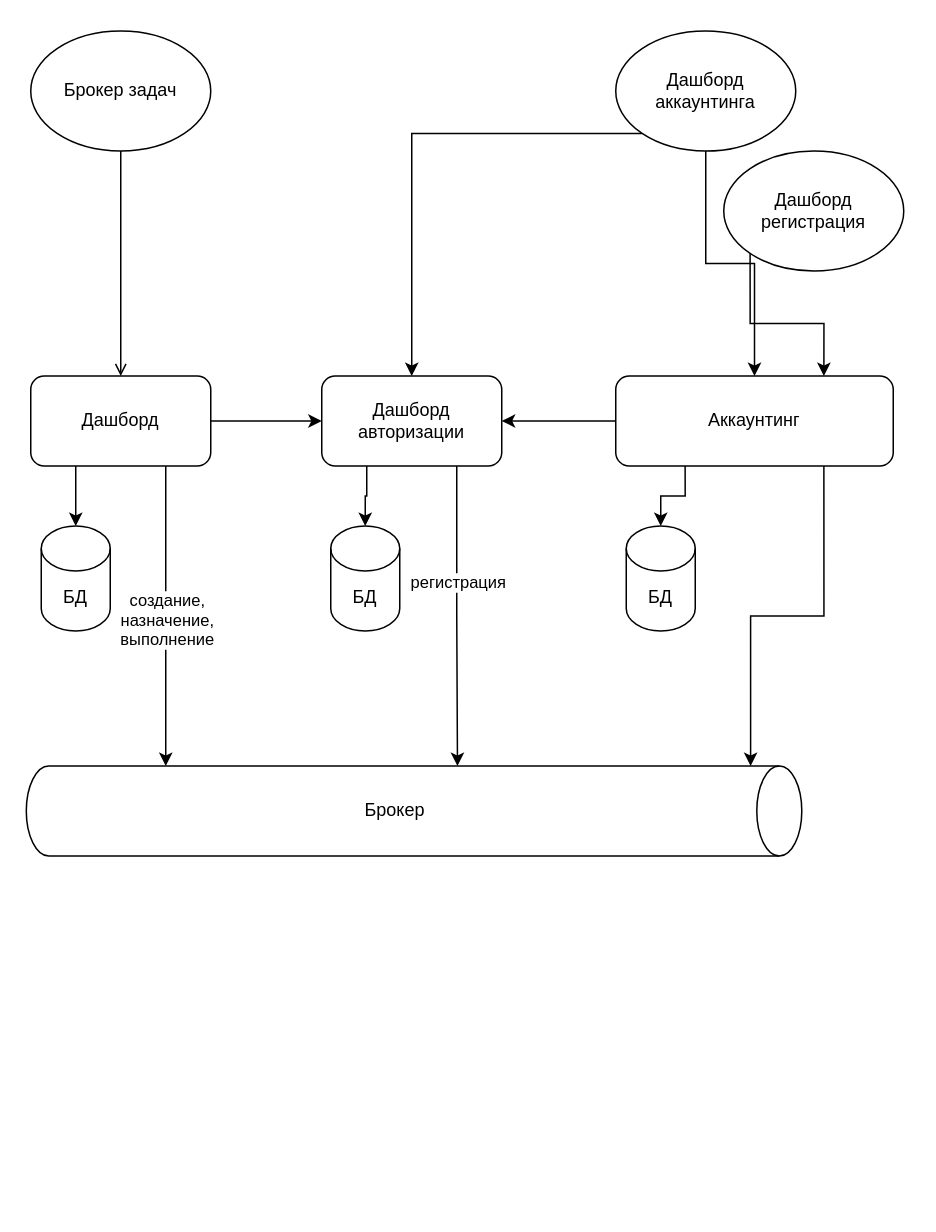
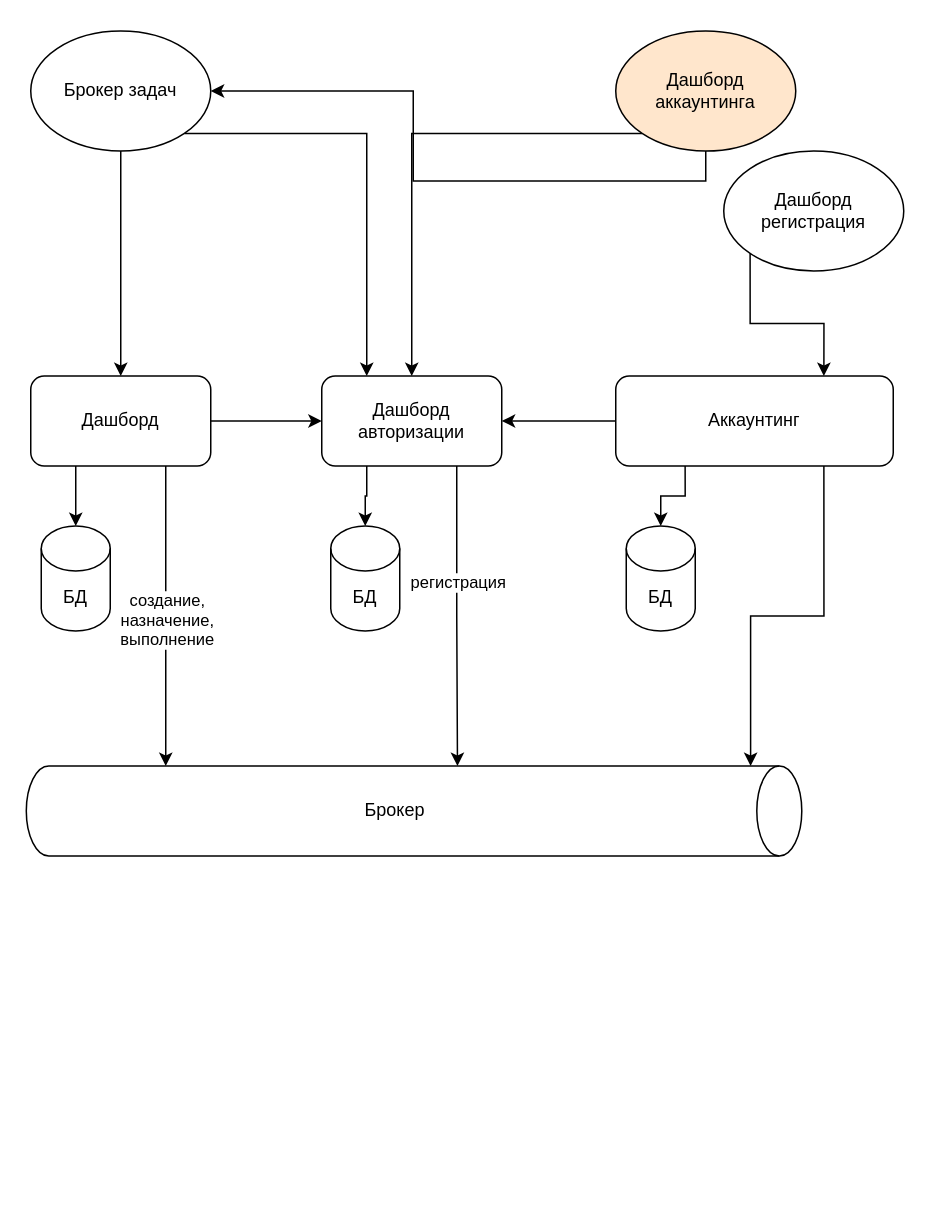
(706, 91) -> (706, 91)
none -> (367, 158)
(738, 263) -> (562, 181)
(121, 366) -> (121, 364)
